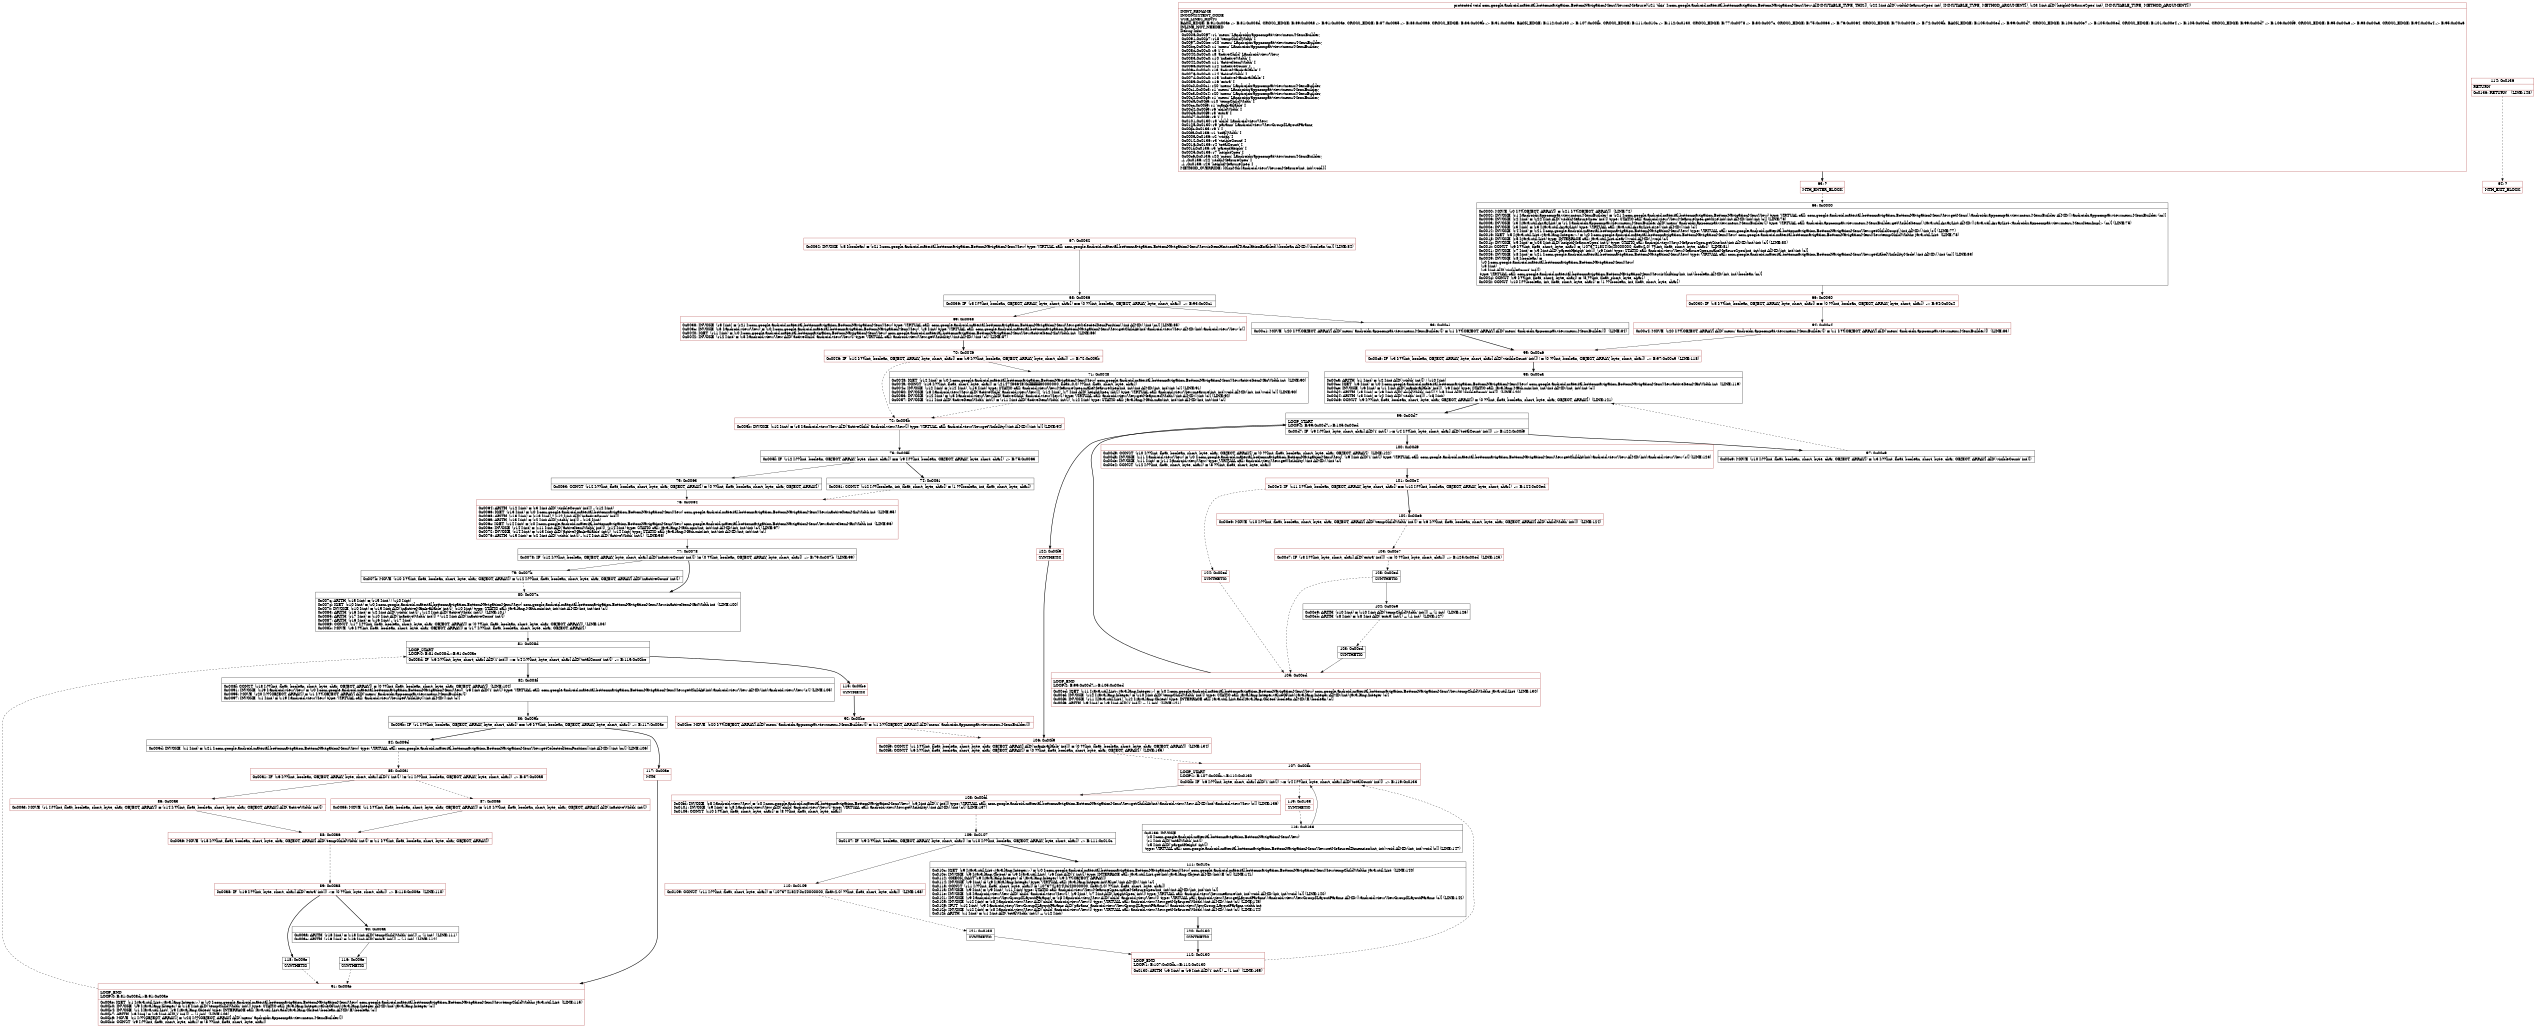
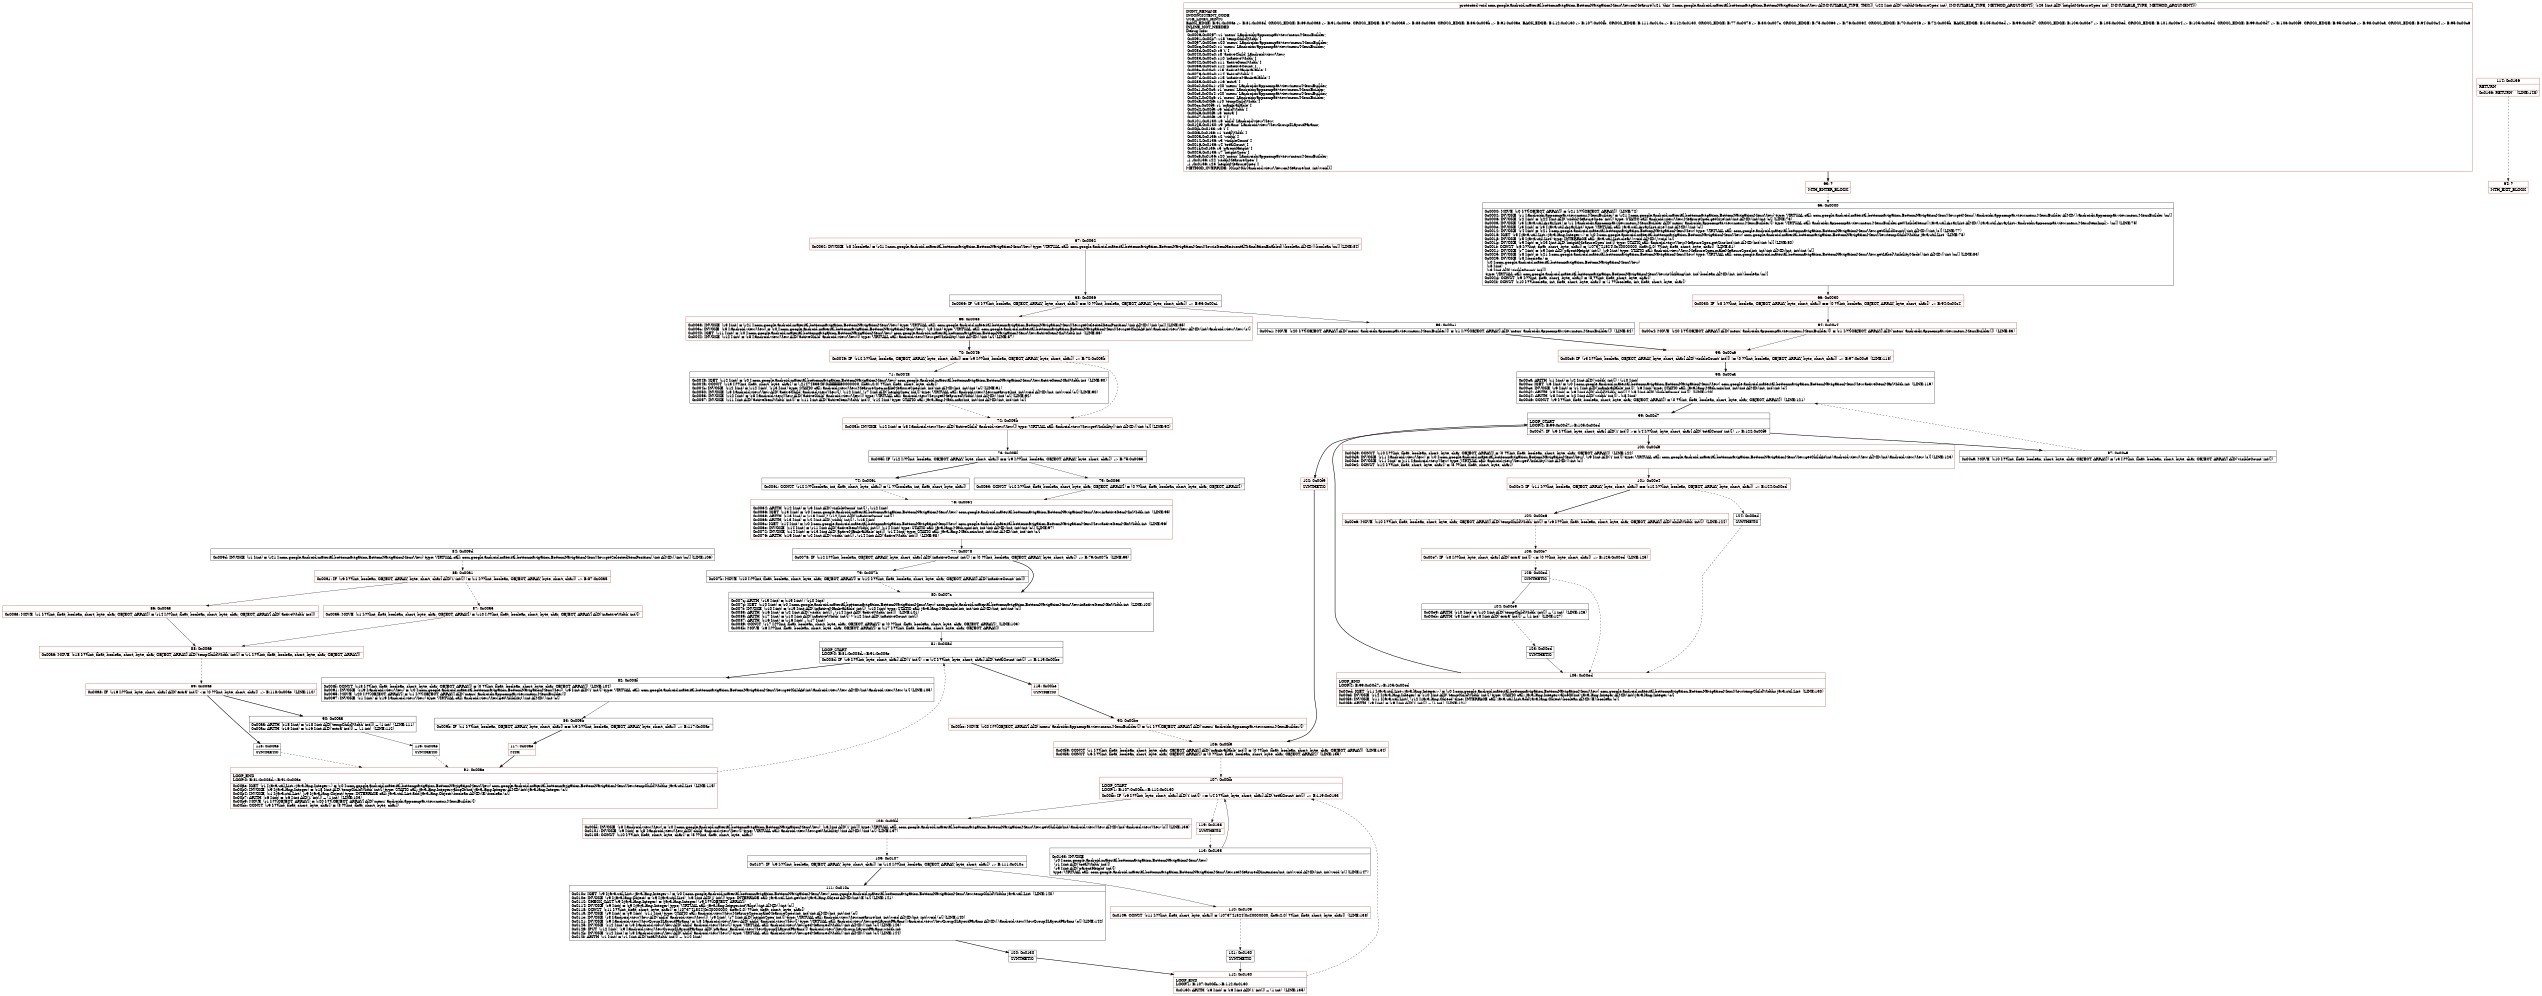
(1407, 472) -> (1649, 472)
(1215, 576) -> (1747, 519)
(464, 734) -> none
